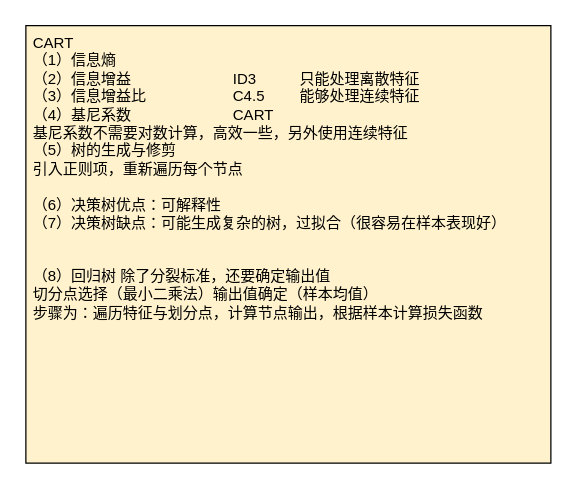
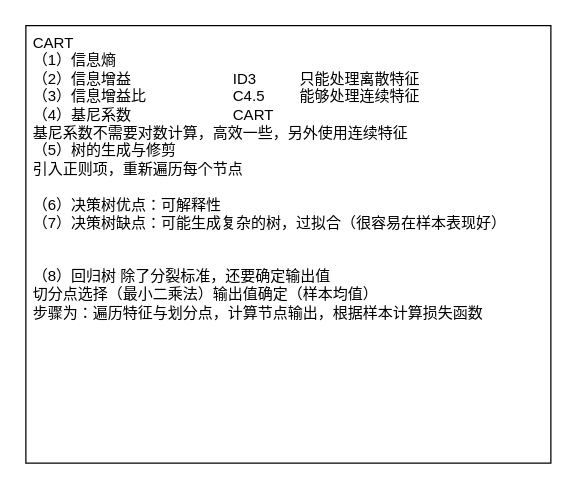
(288, 244) -> (288, 244)
